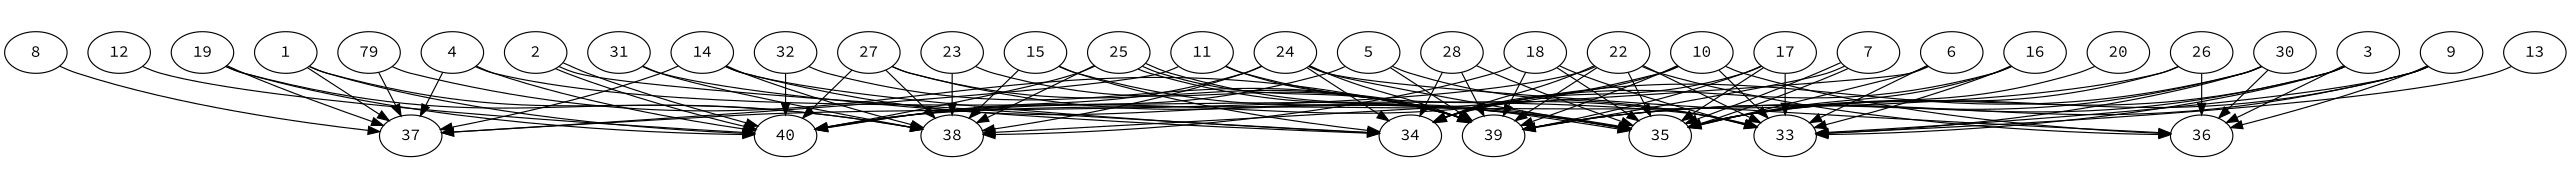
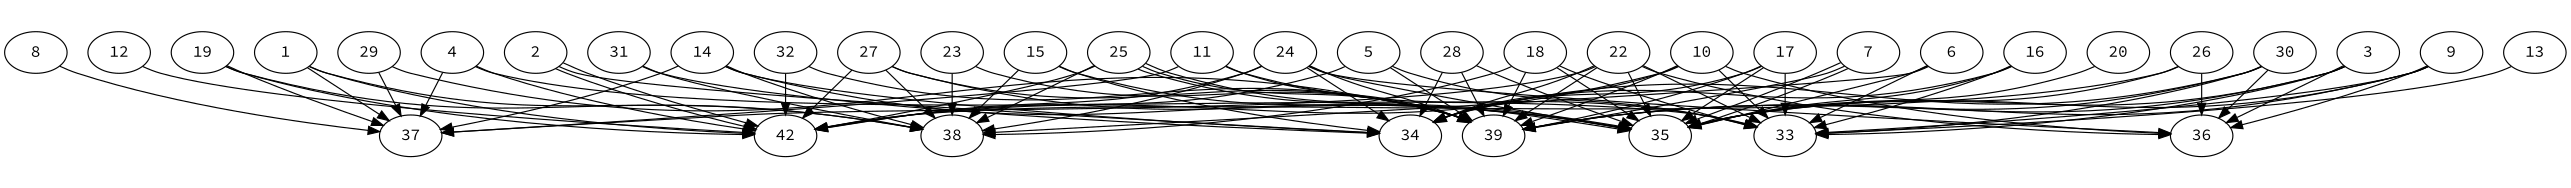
(369, 53) -> (369, 53)
(786, 136) -> (786, 136)
